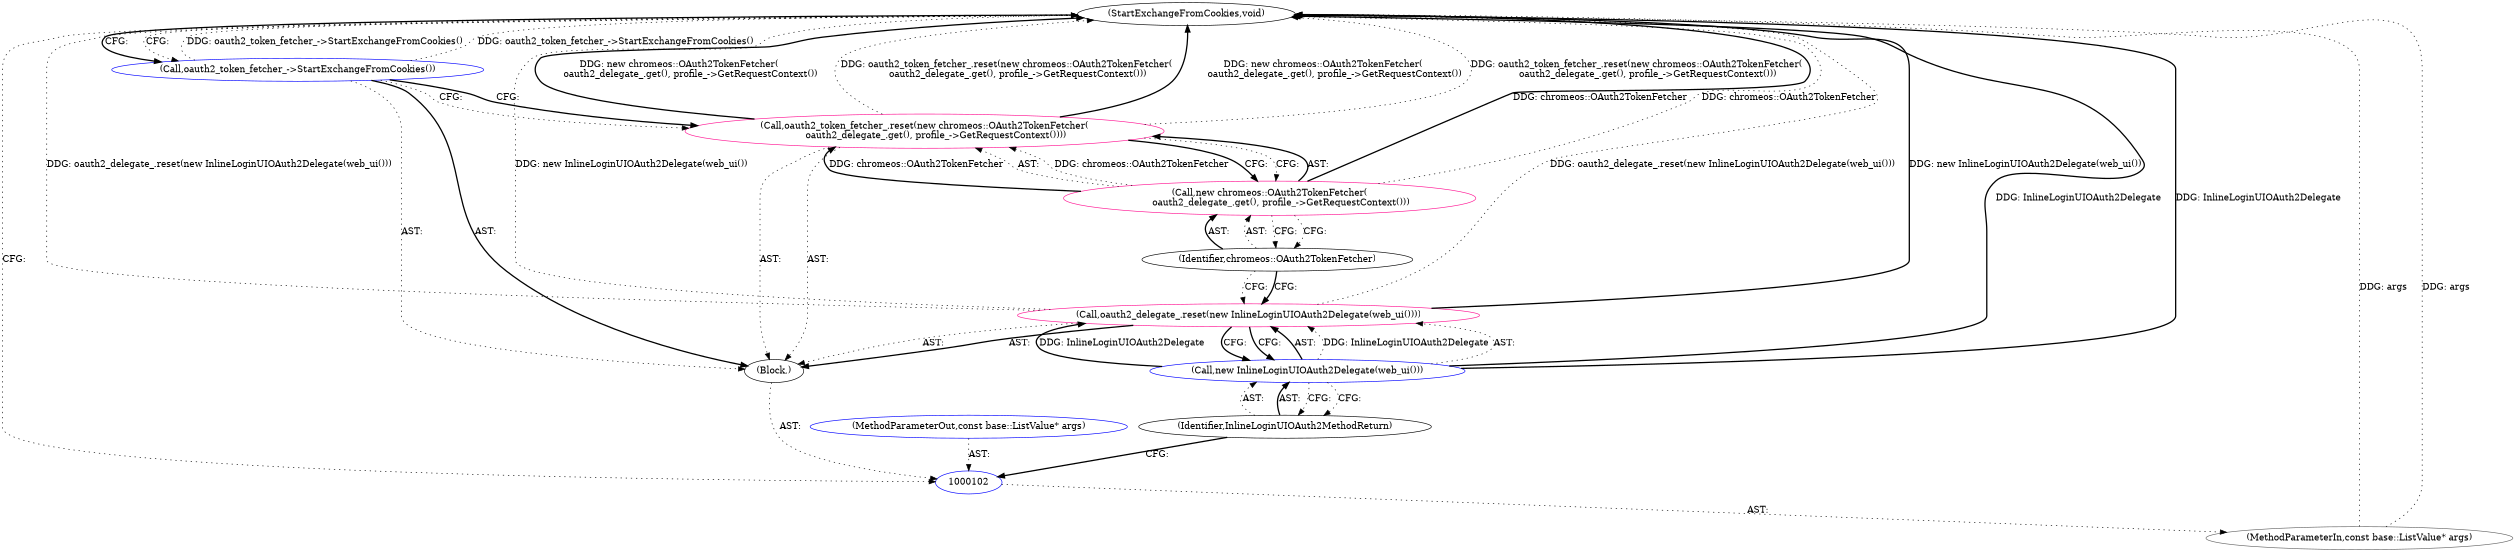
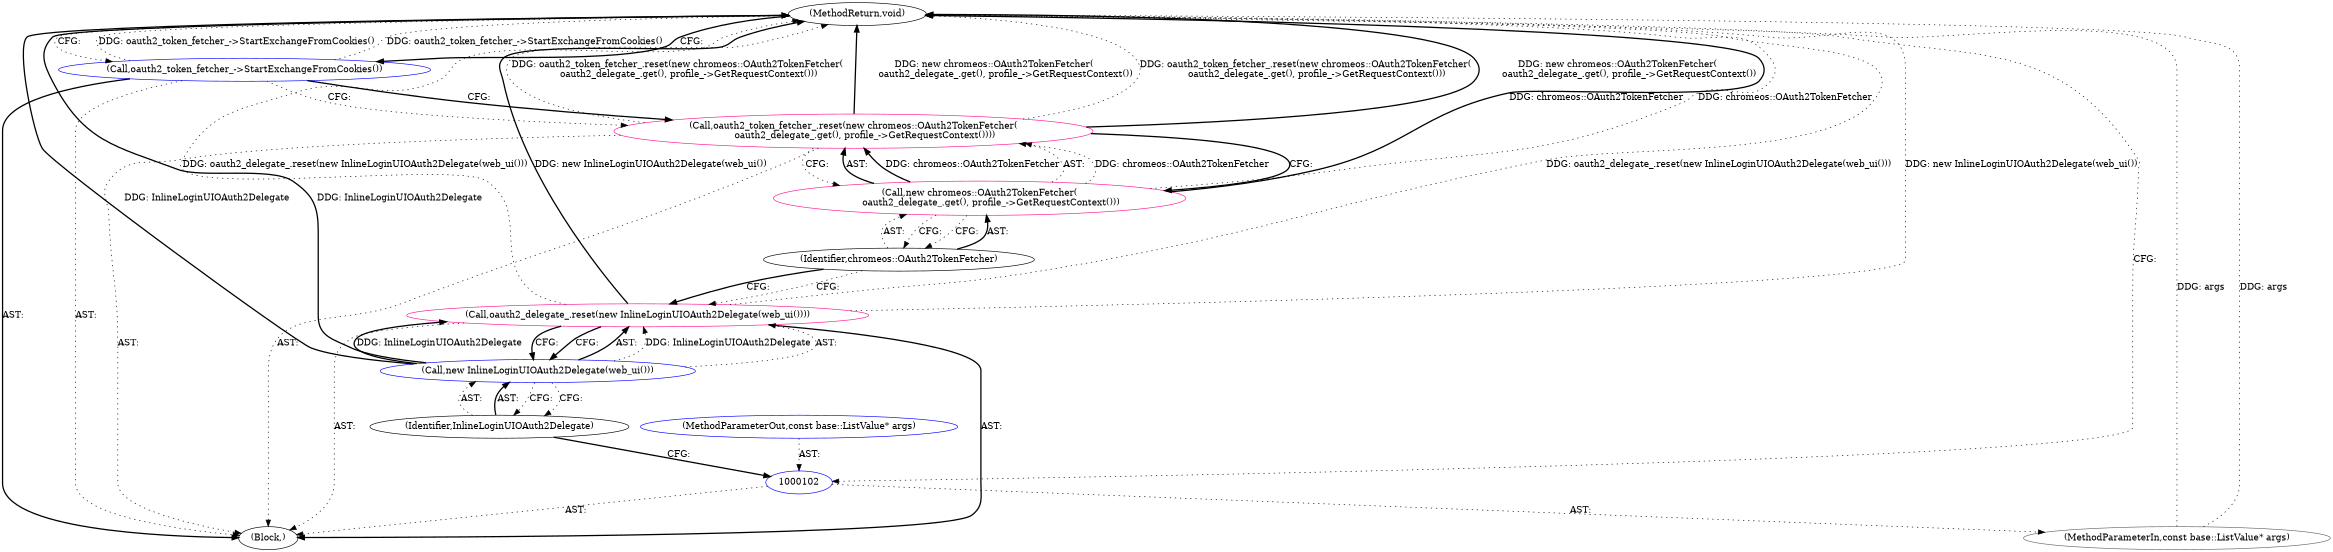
(1186, 14) -> (857, 14)
(1285, 427) -> (499, 427)
(824, 460) -> (535, 510)
